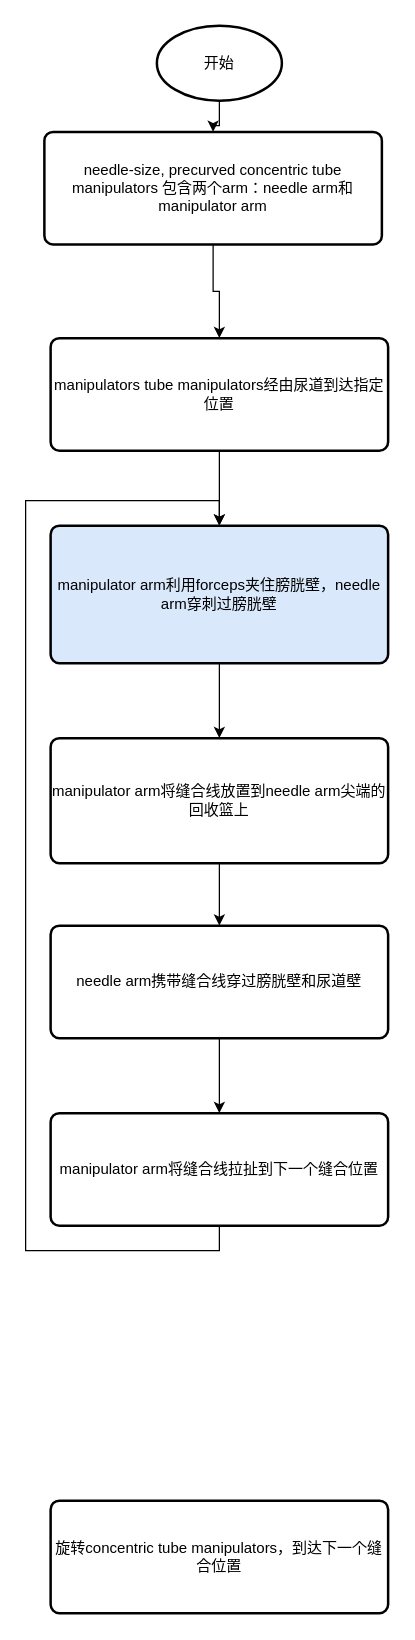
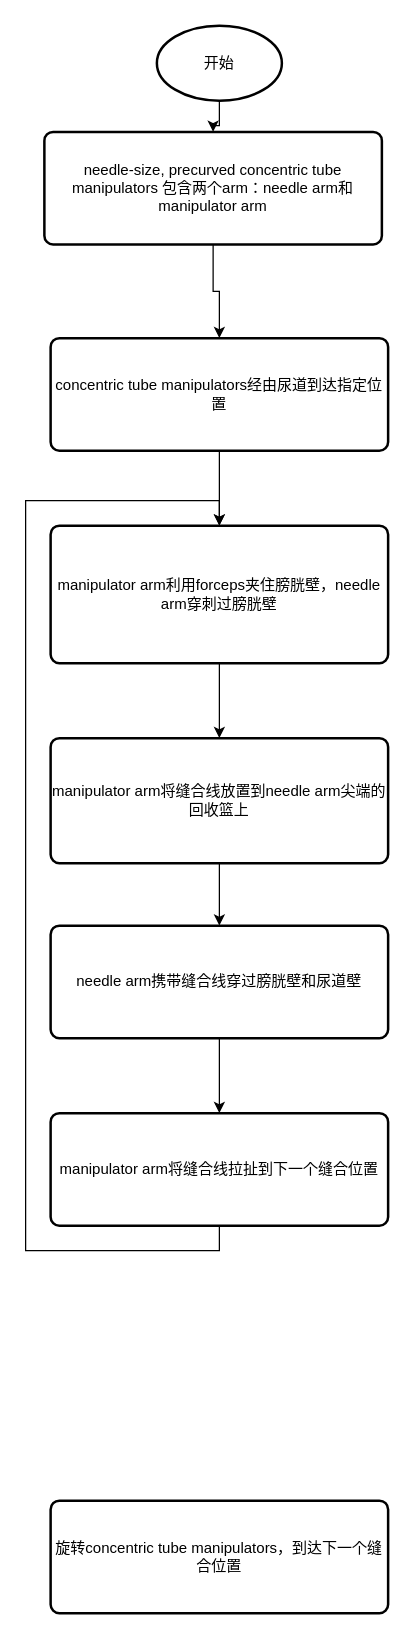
(219, 394) -> (219, 394)
(219, 594) -> (219, 594)
